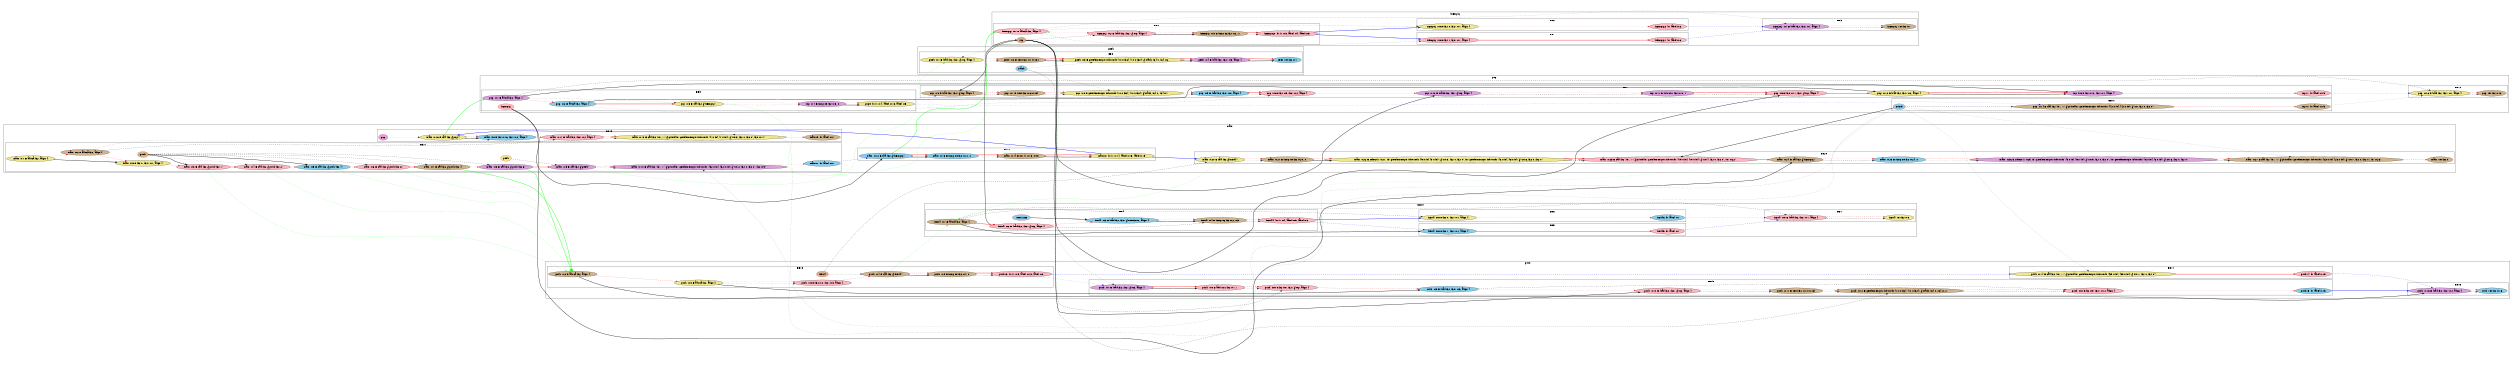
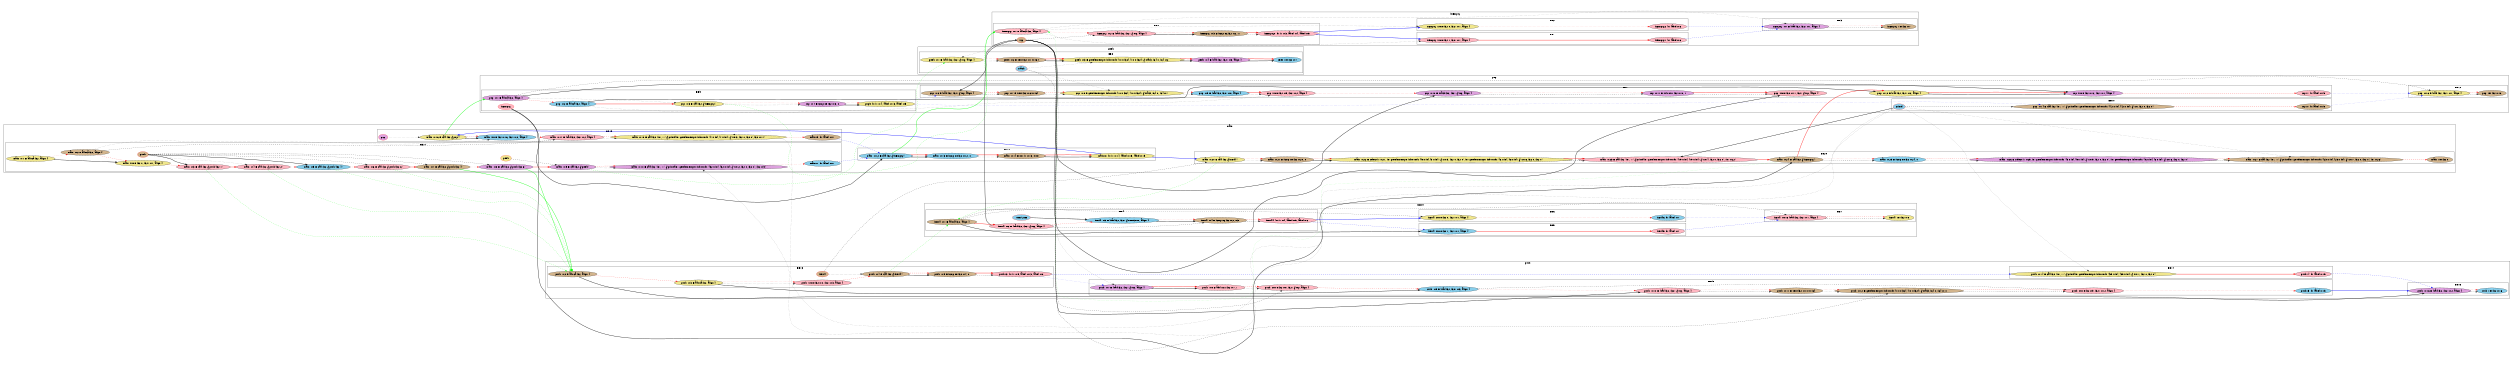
(1847, 93) -> (1826, 105)
none -> (858, 144)
